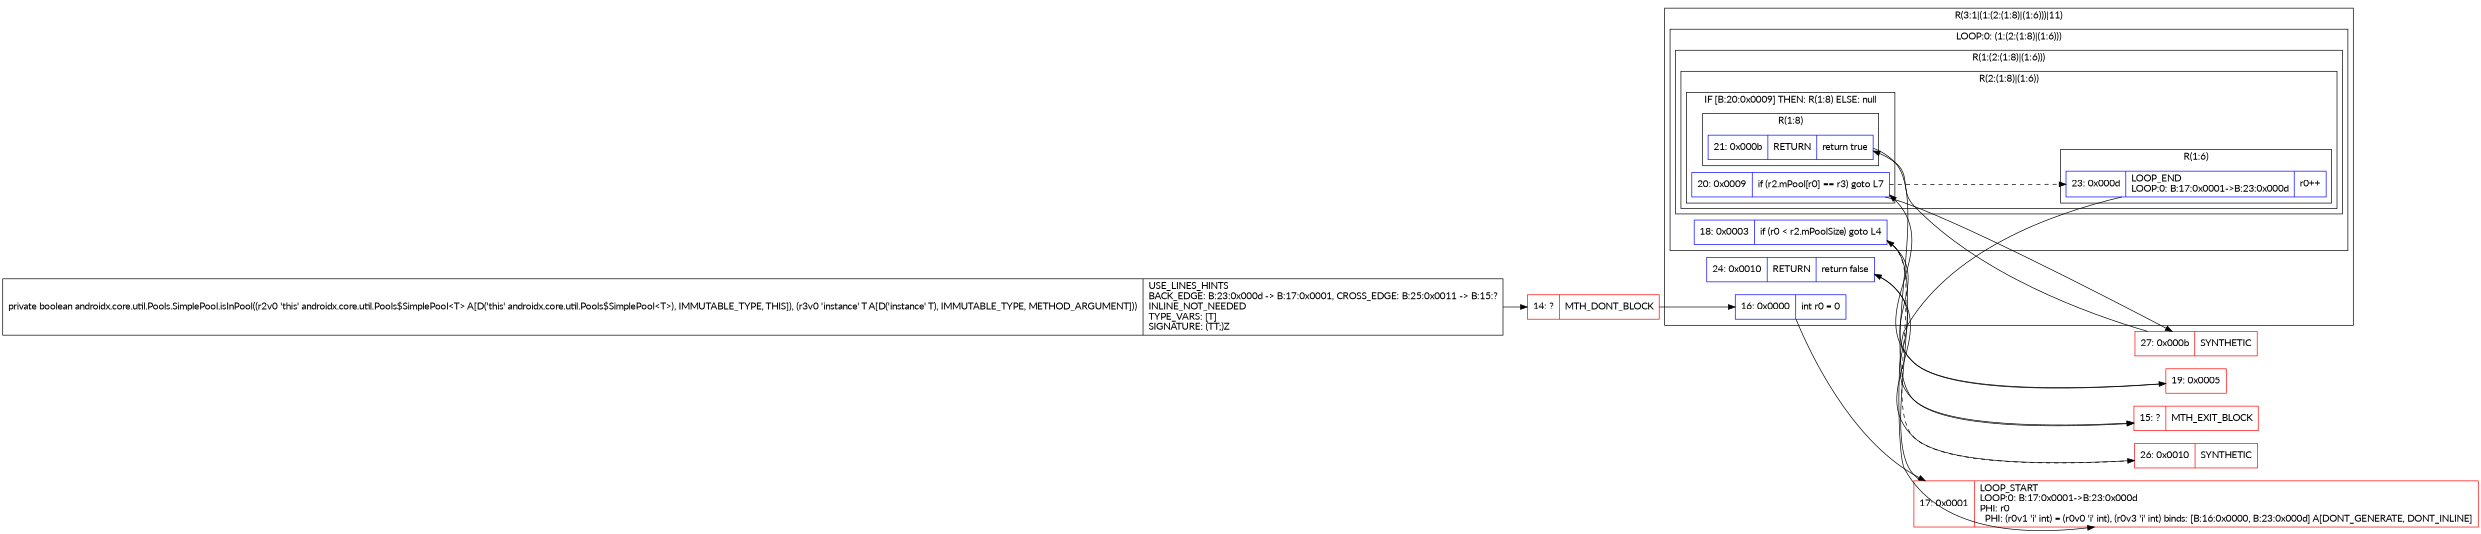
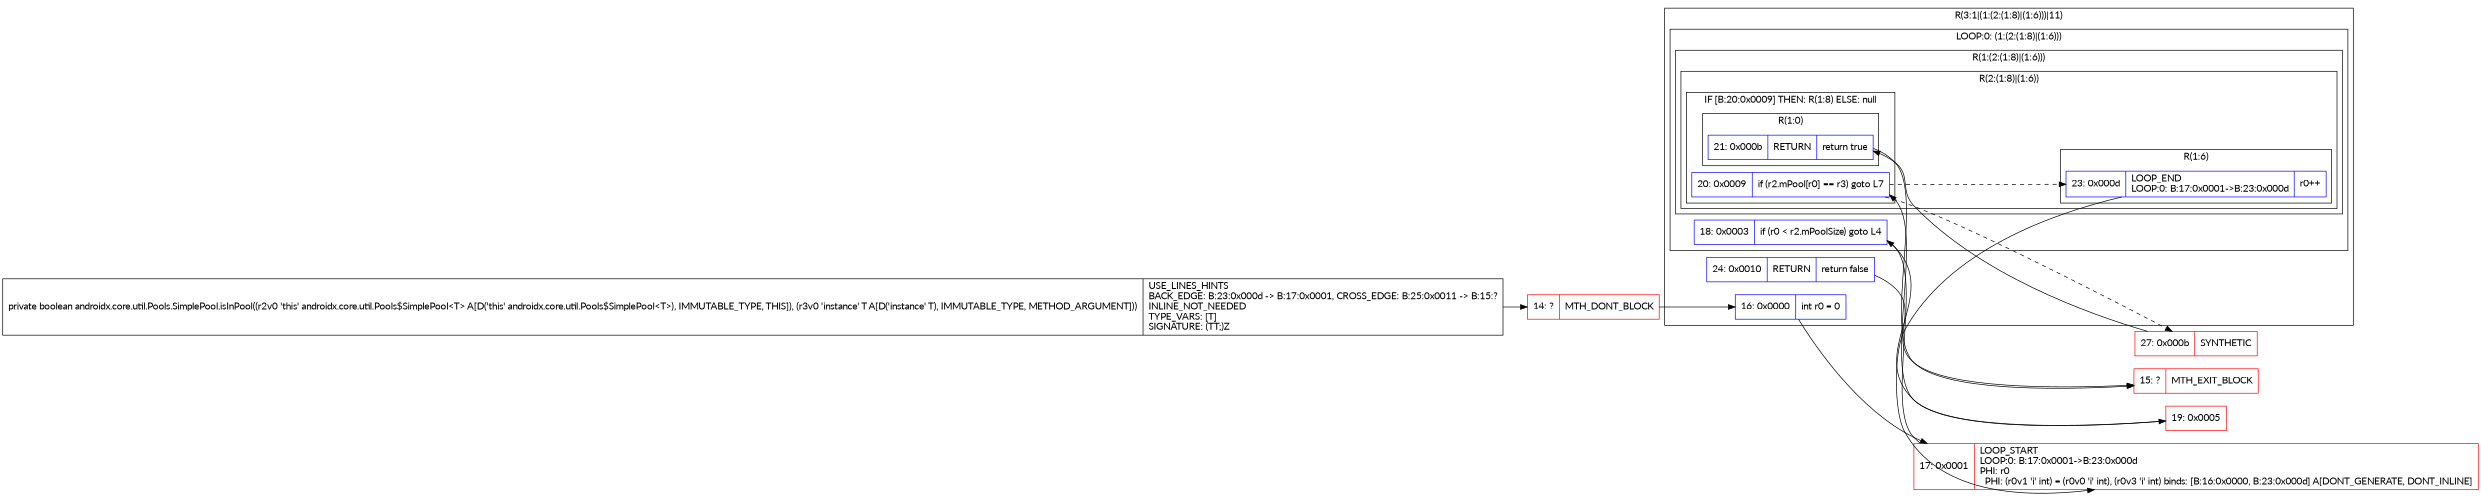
(1791, 121) -> (1791, 121)
(2028, 258) -> (2028, 258)
(2196, 456) -> none
